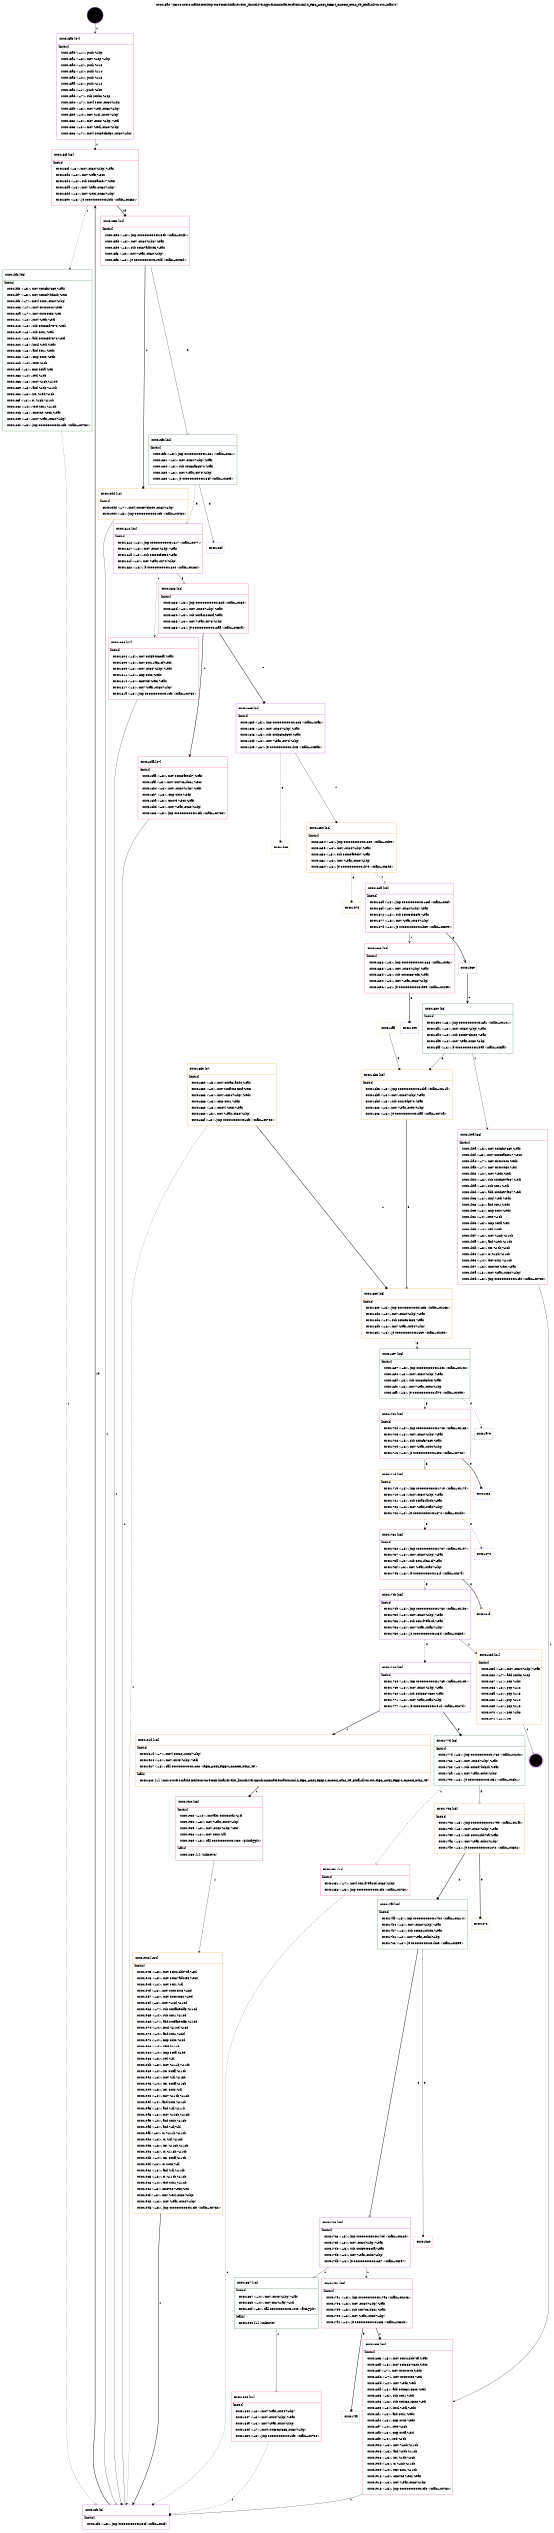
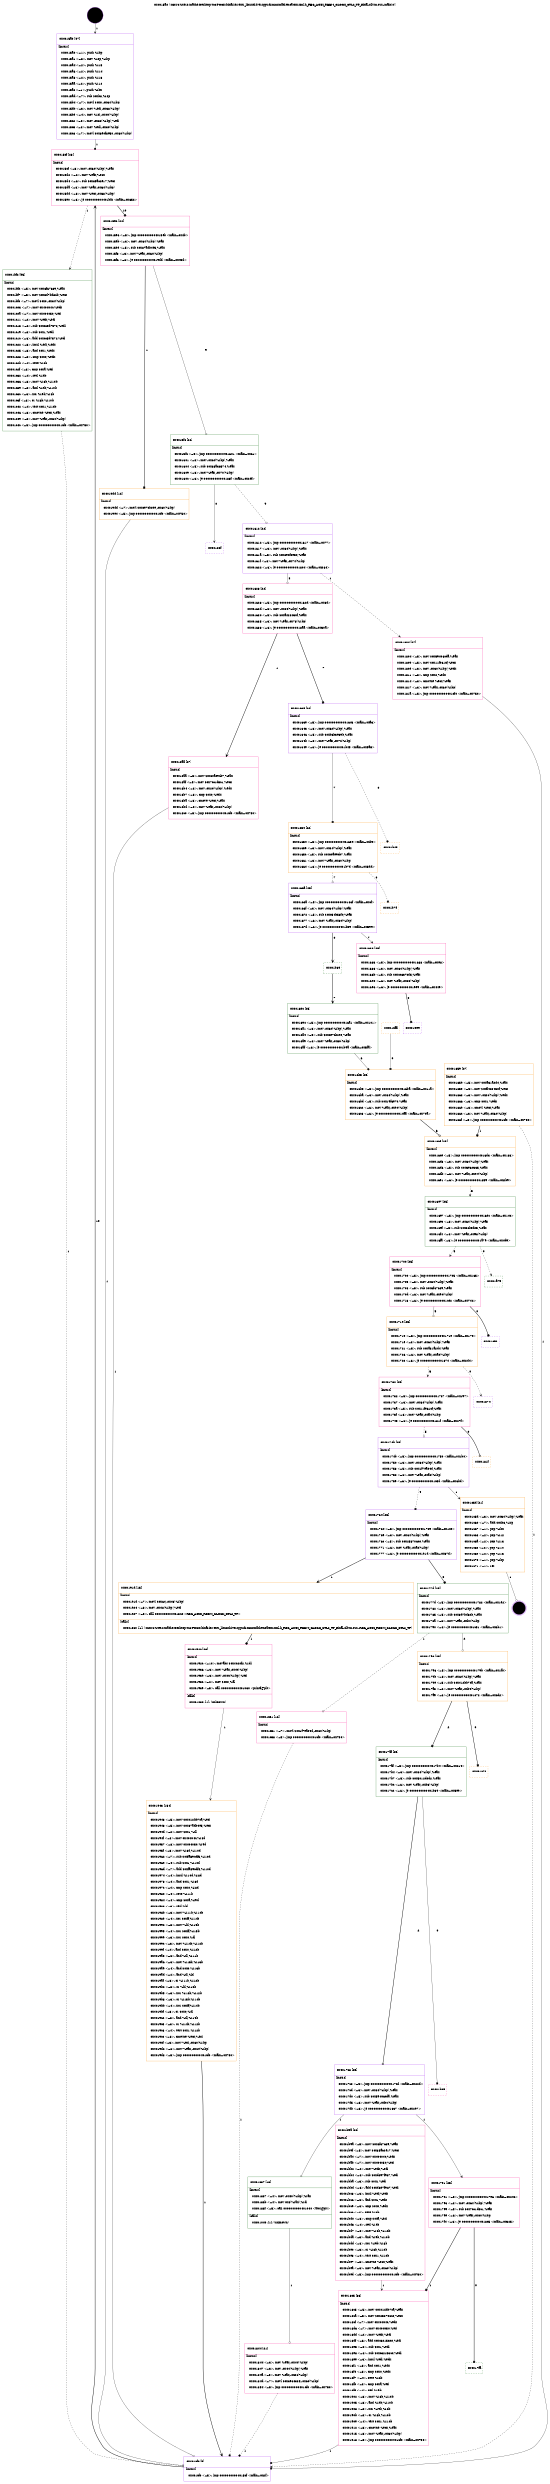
(480, 1090) -> none
(425, 1523) -> (428, 1371)
